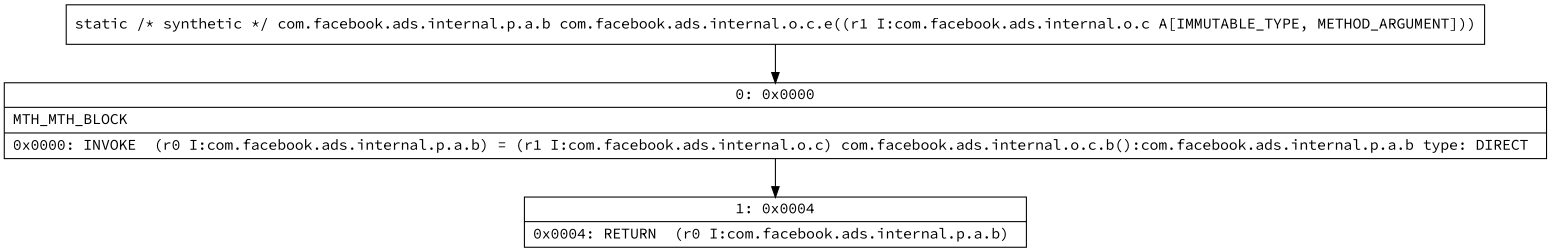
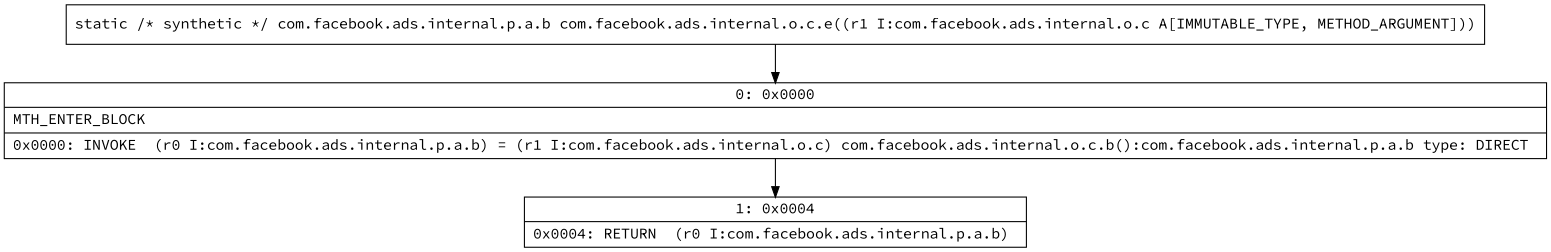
(70, 120) -> (79, 120)
